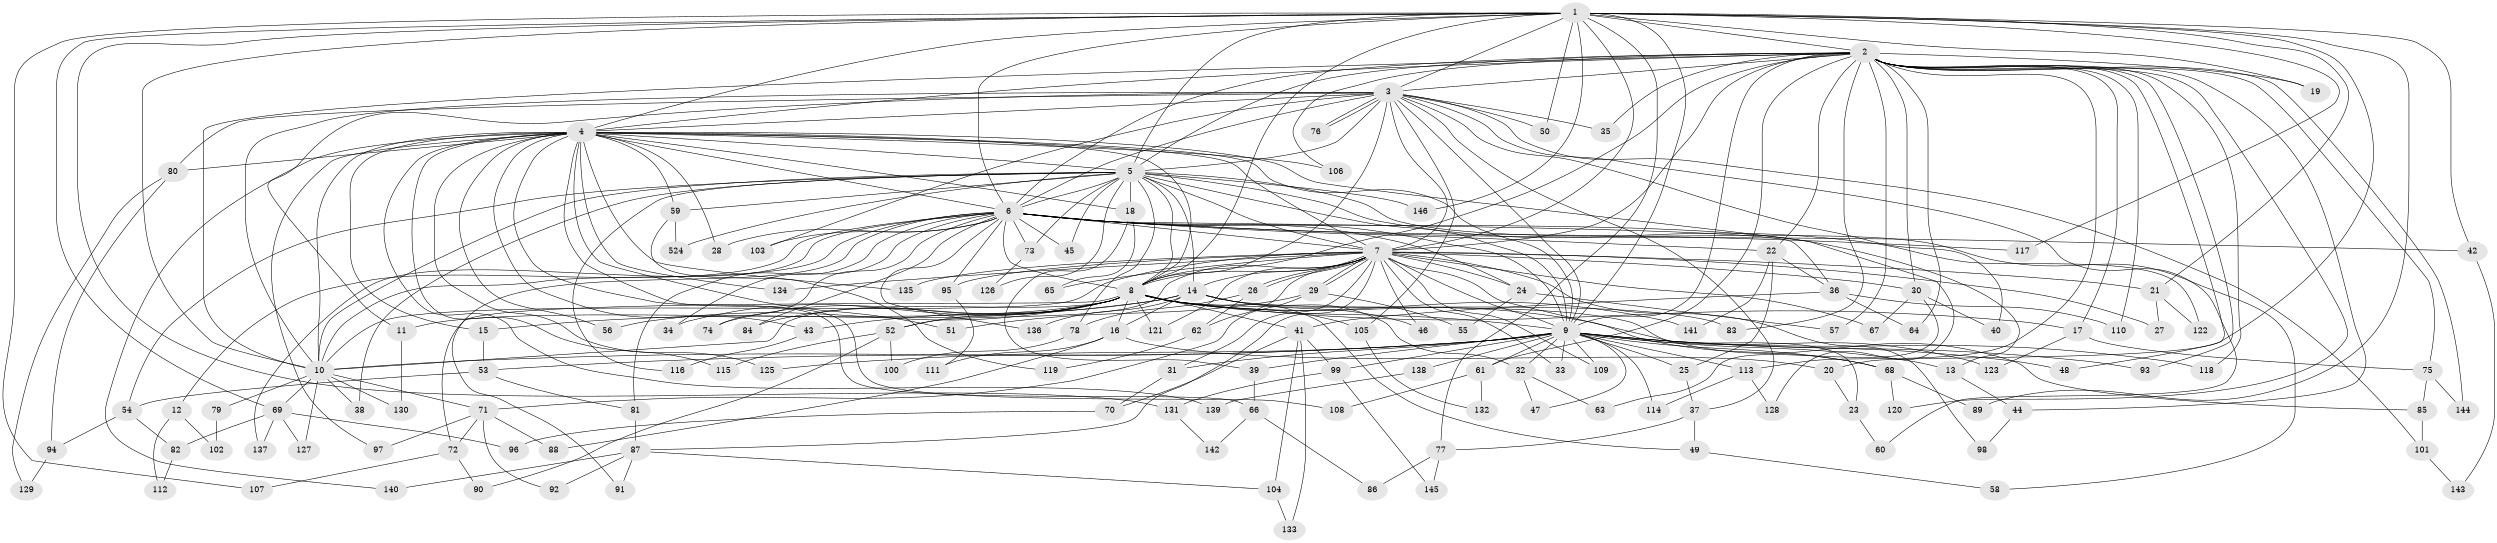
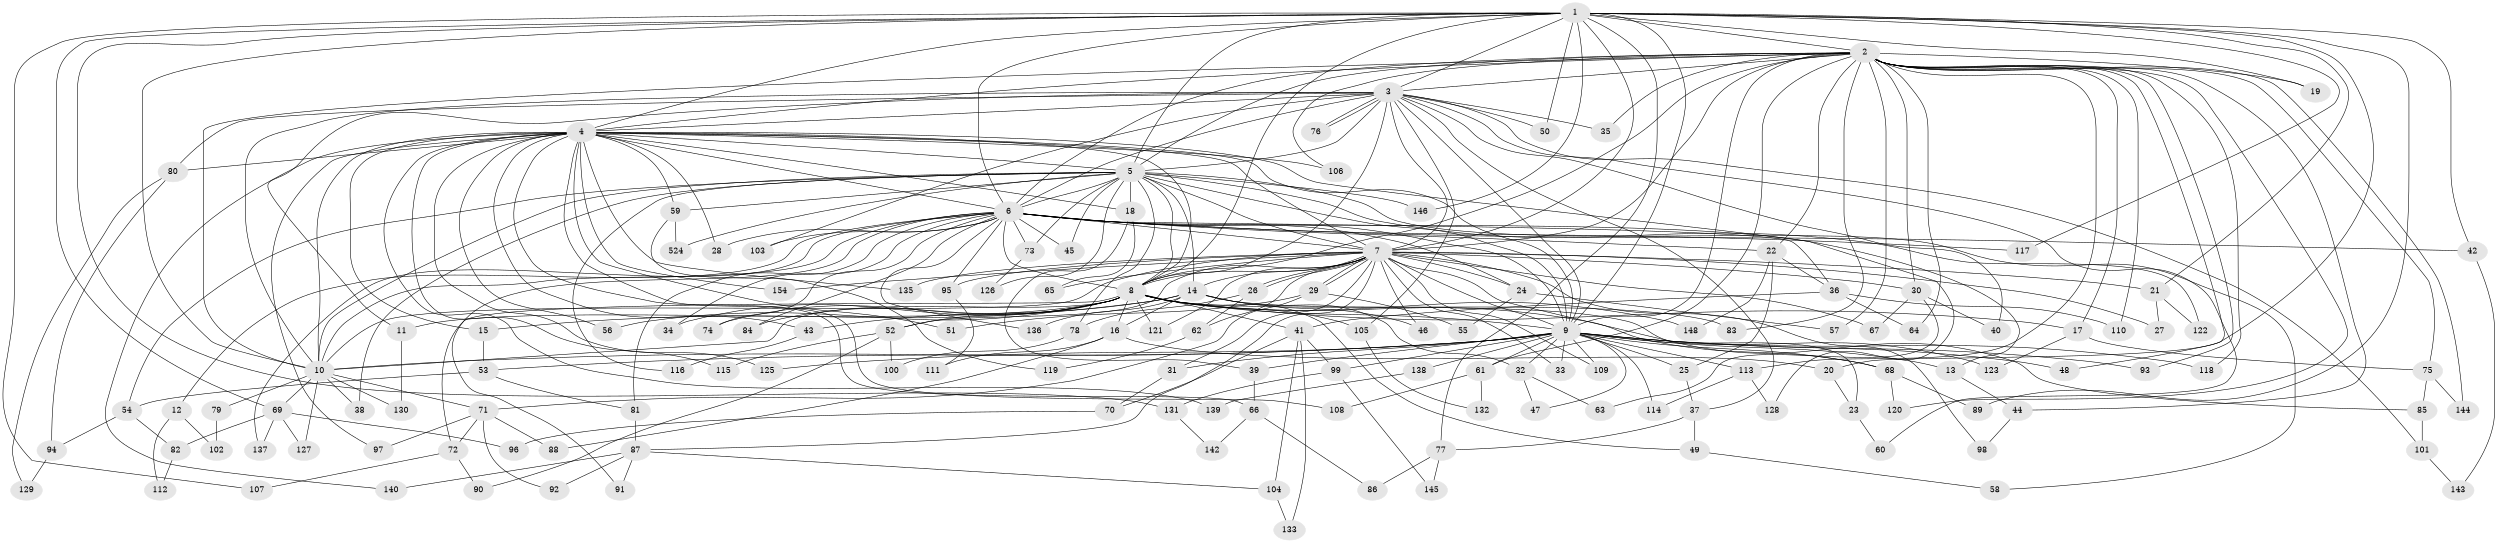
(780, 291) -> (780, 291)
(1691, 331) -> (1691, 331)
